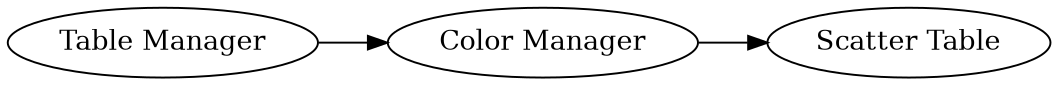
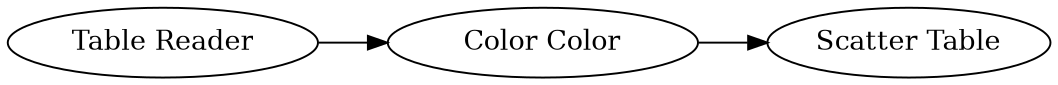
(163, 43) -> (163, 43)
(543, 43) -> (543, 43)
